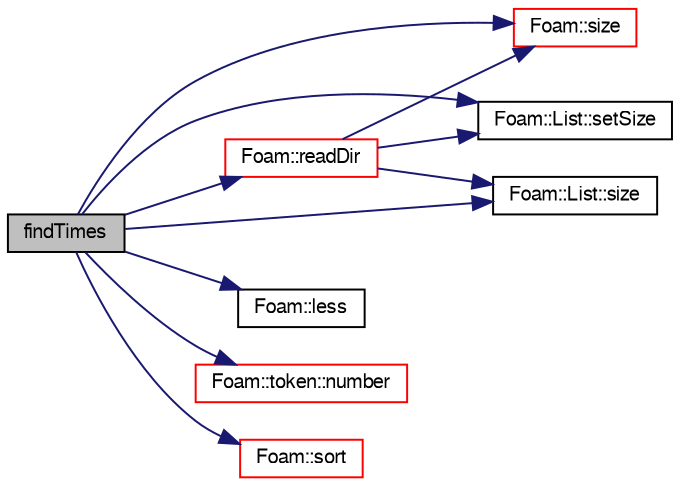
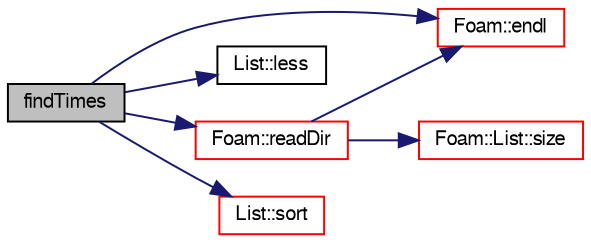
(575, 28) -> (501, 28)
(575, 121) -> none
(575, 196) -> (501, 140)
(299, 216) -> none
(301, 308) -> (272, 65)
(301, 383) -> none
(301, 459) -> (272, 215)
